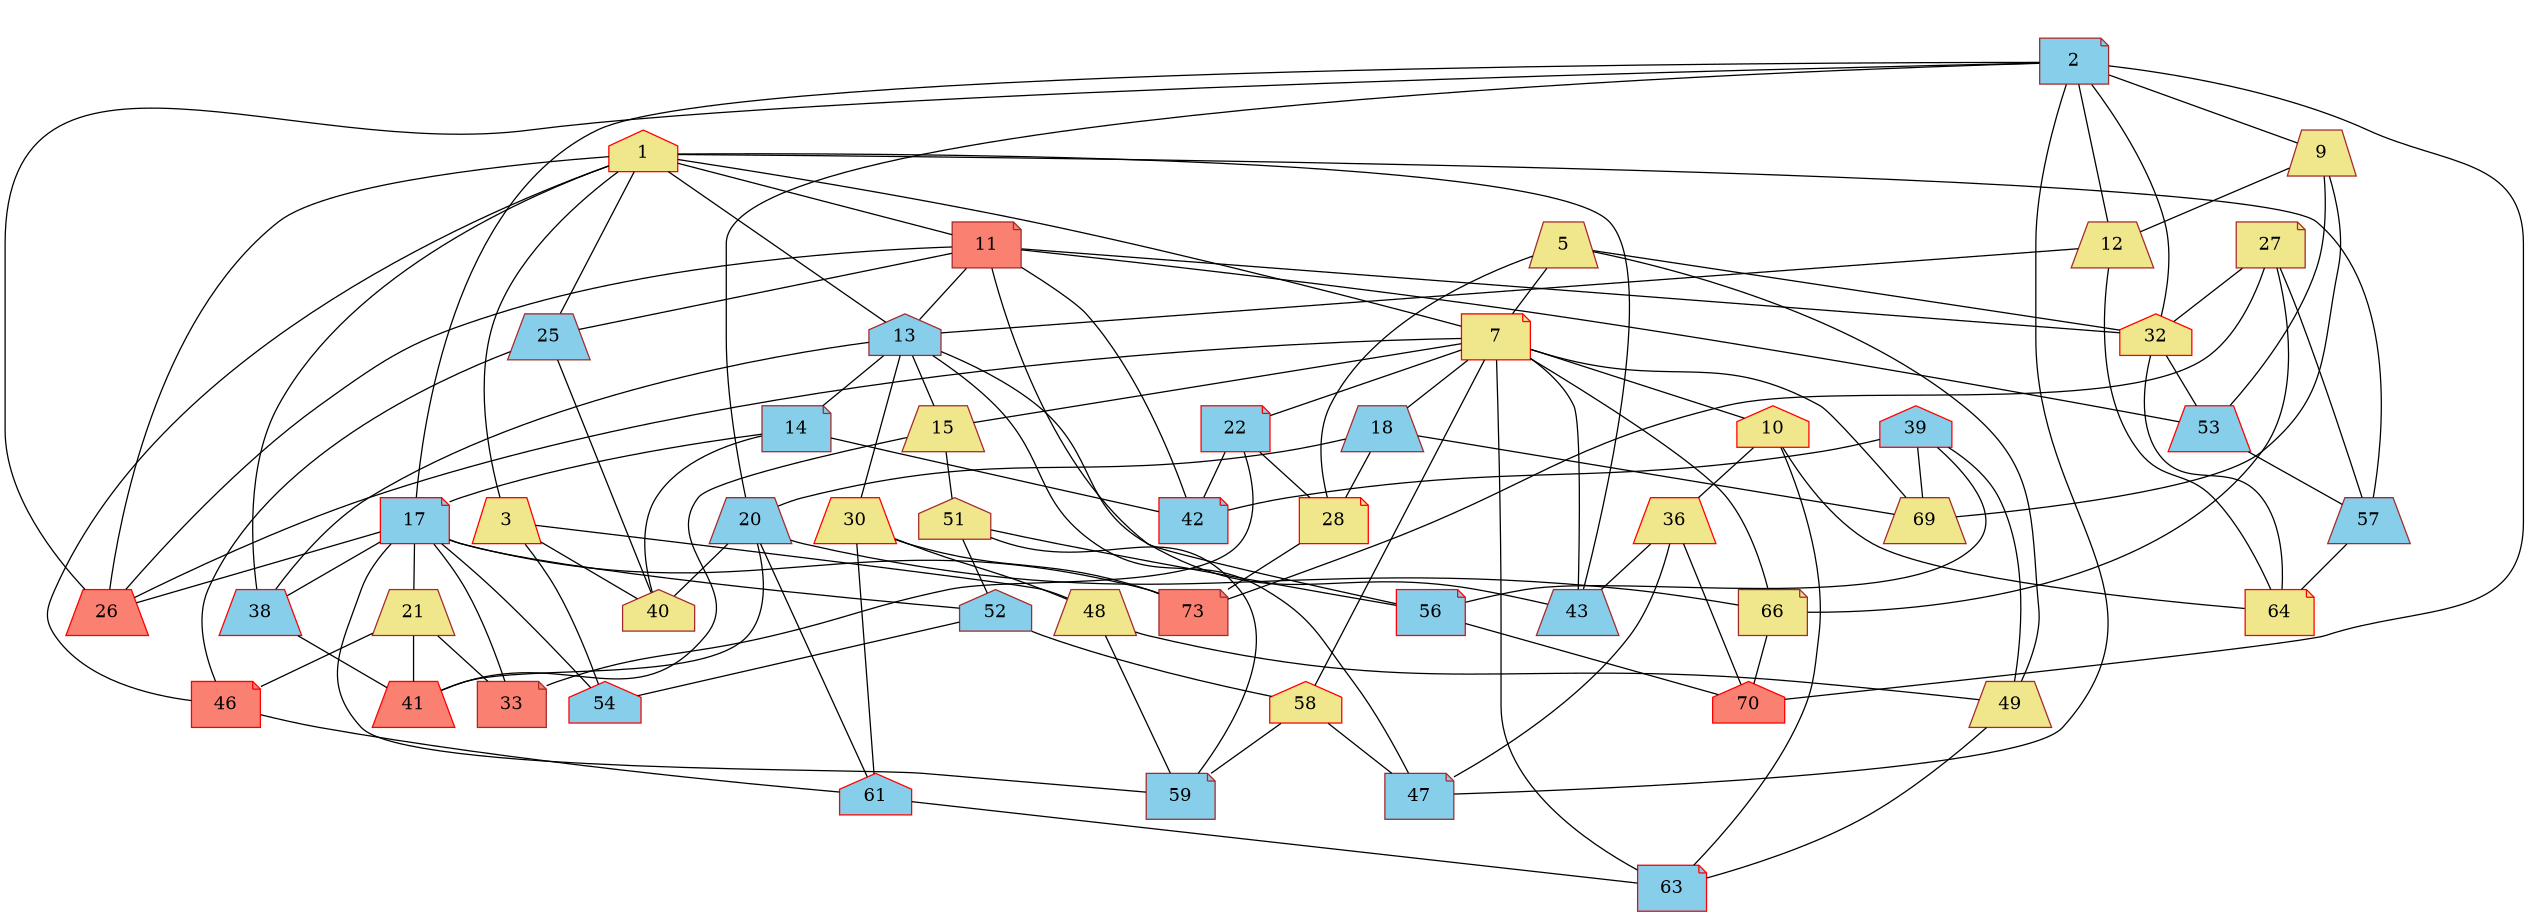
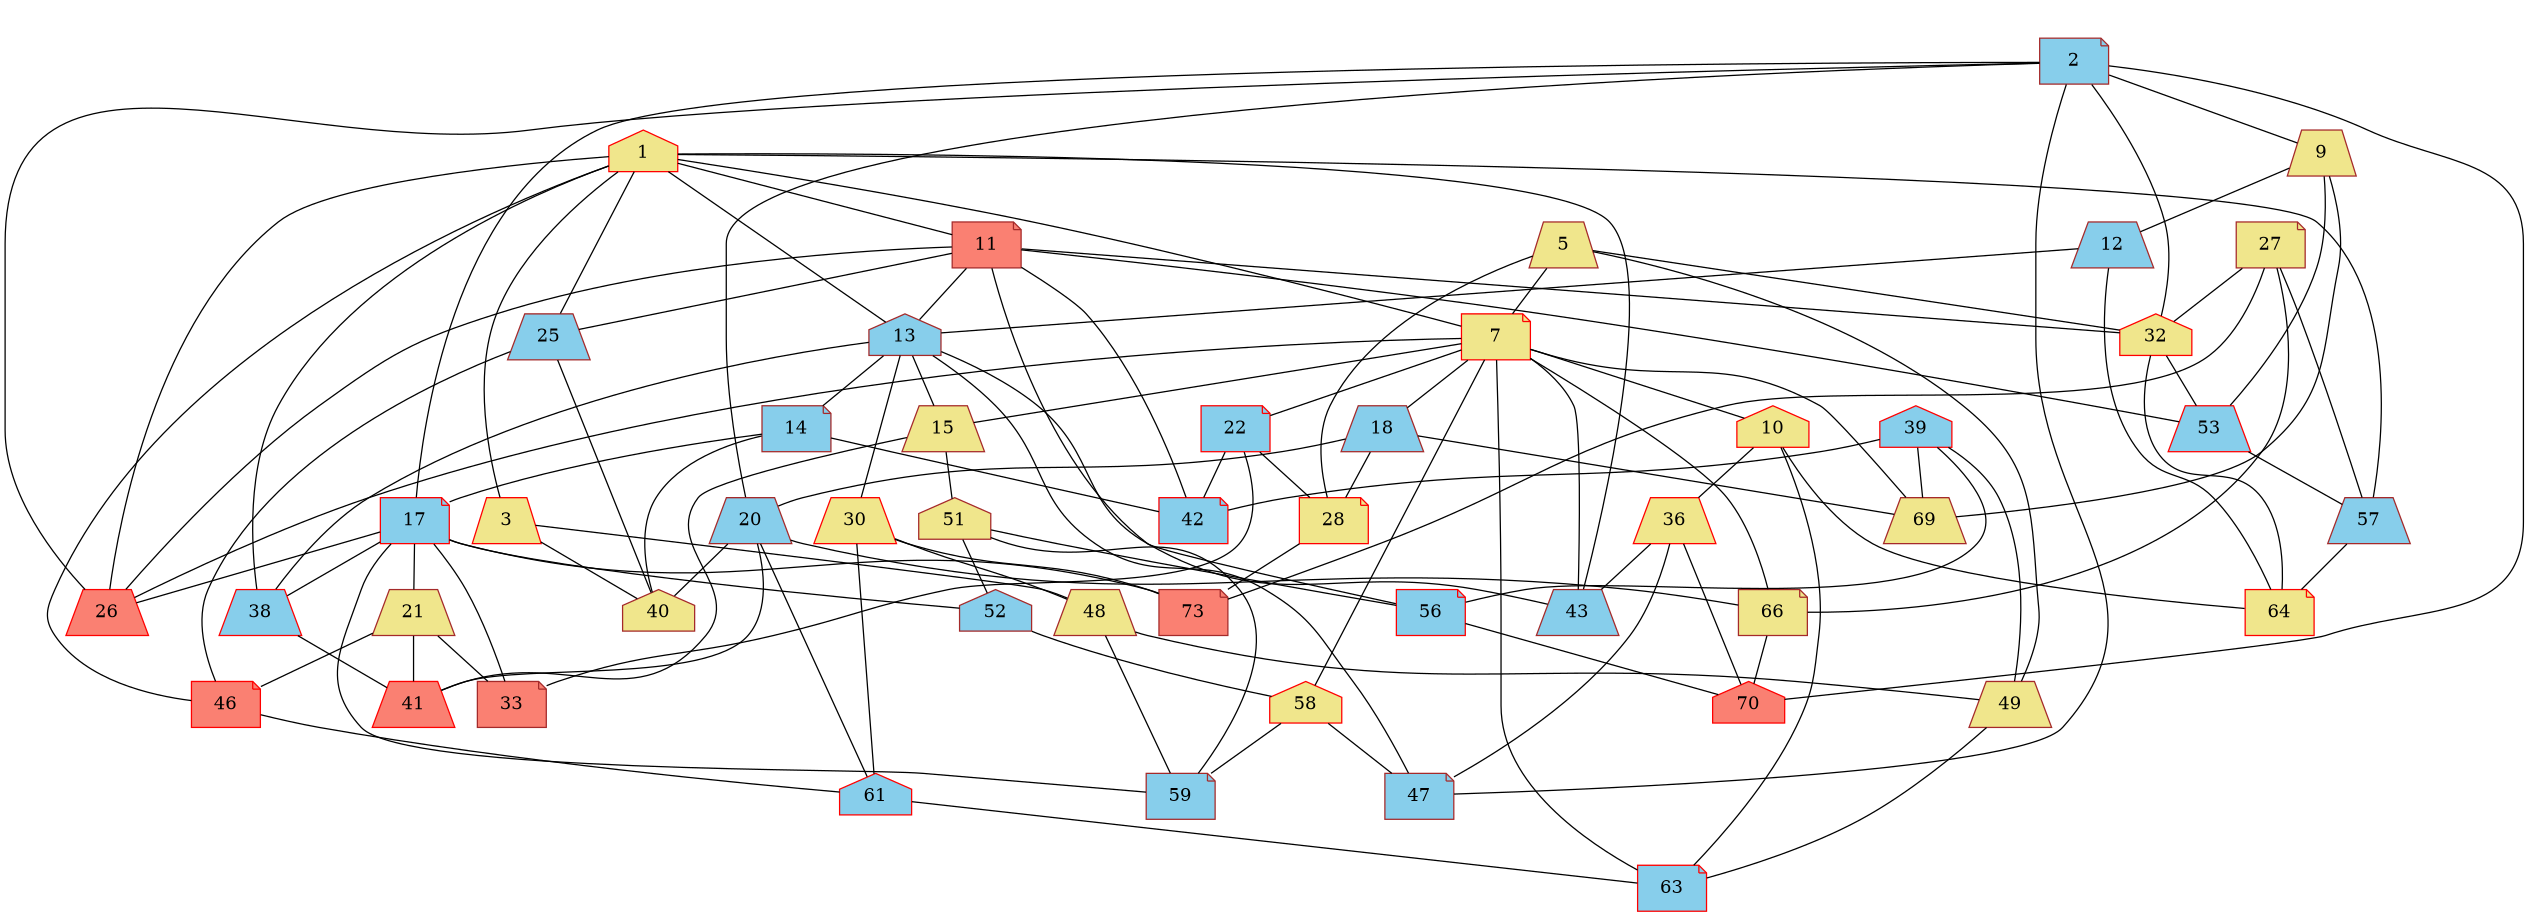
(2093, 153) -> none
(2112, 245) -> (2112, 245)
(605, 704) -> none
